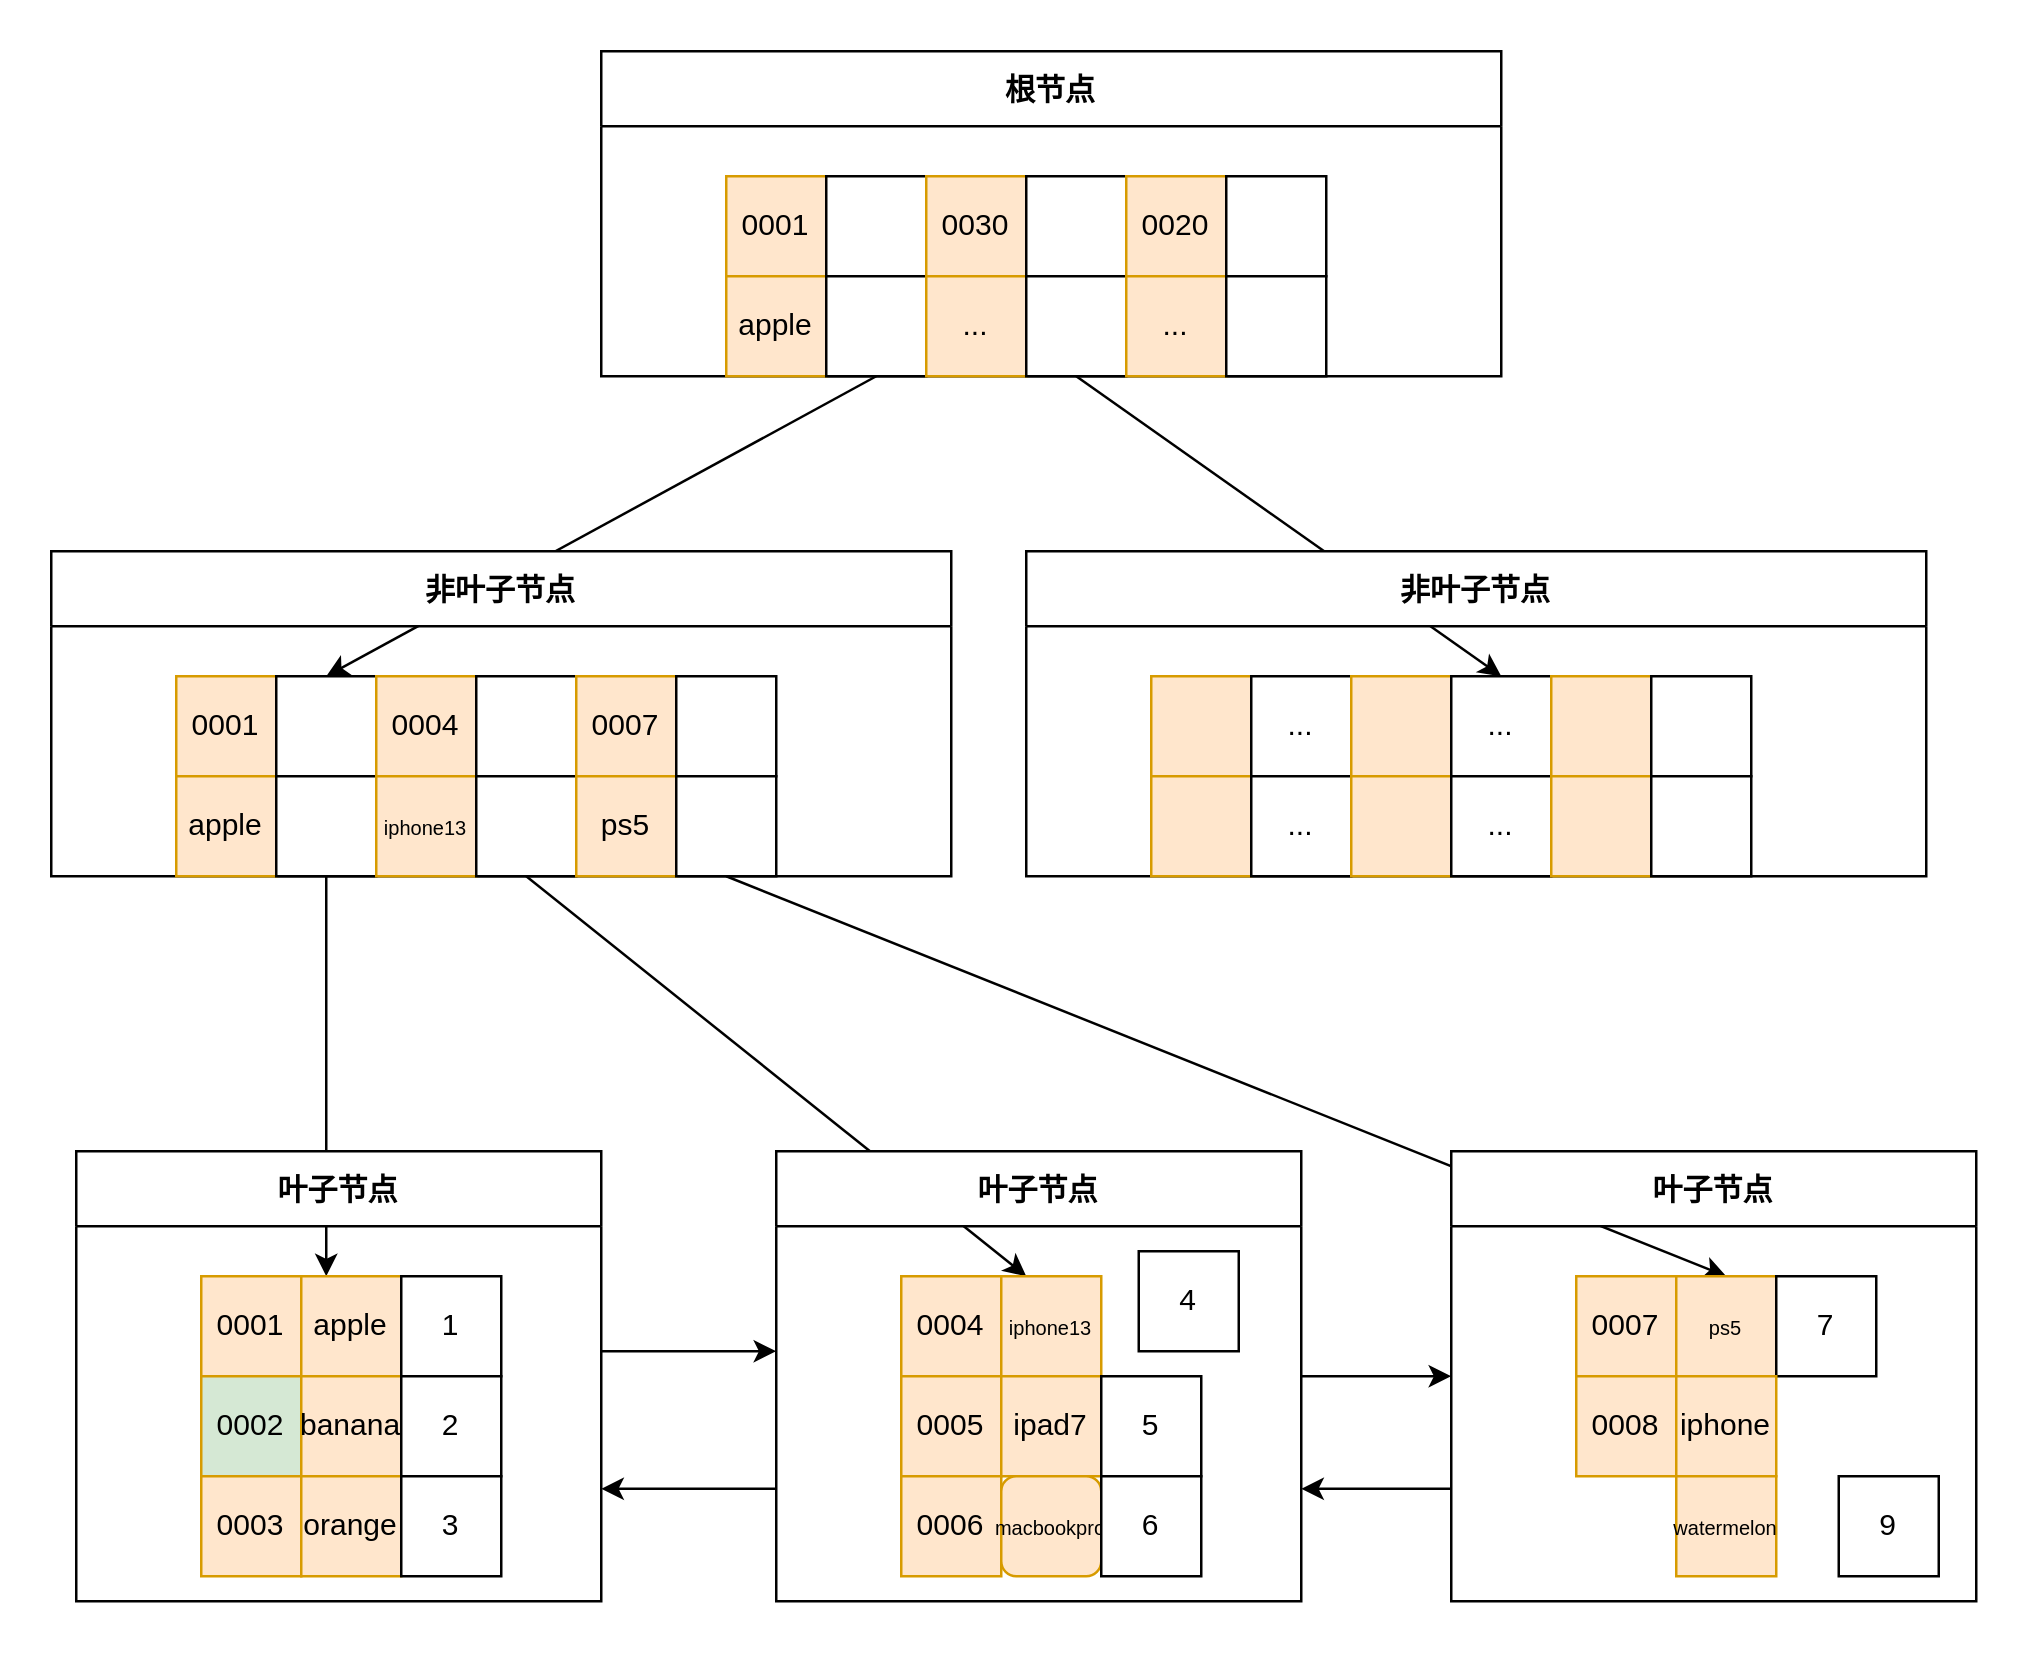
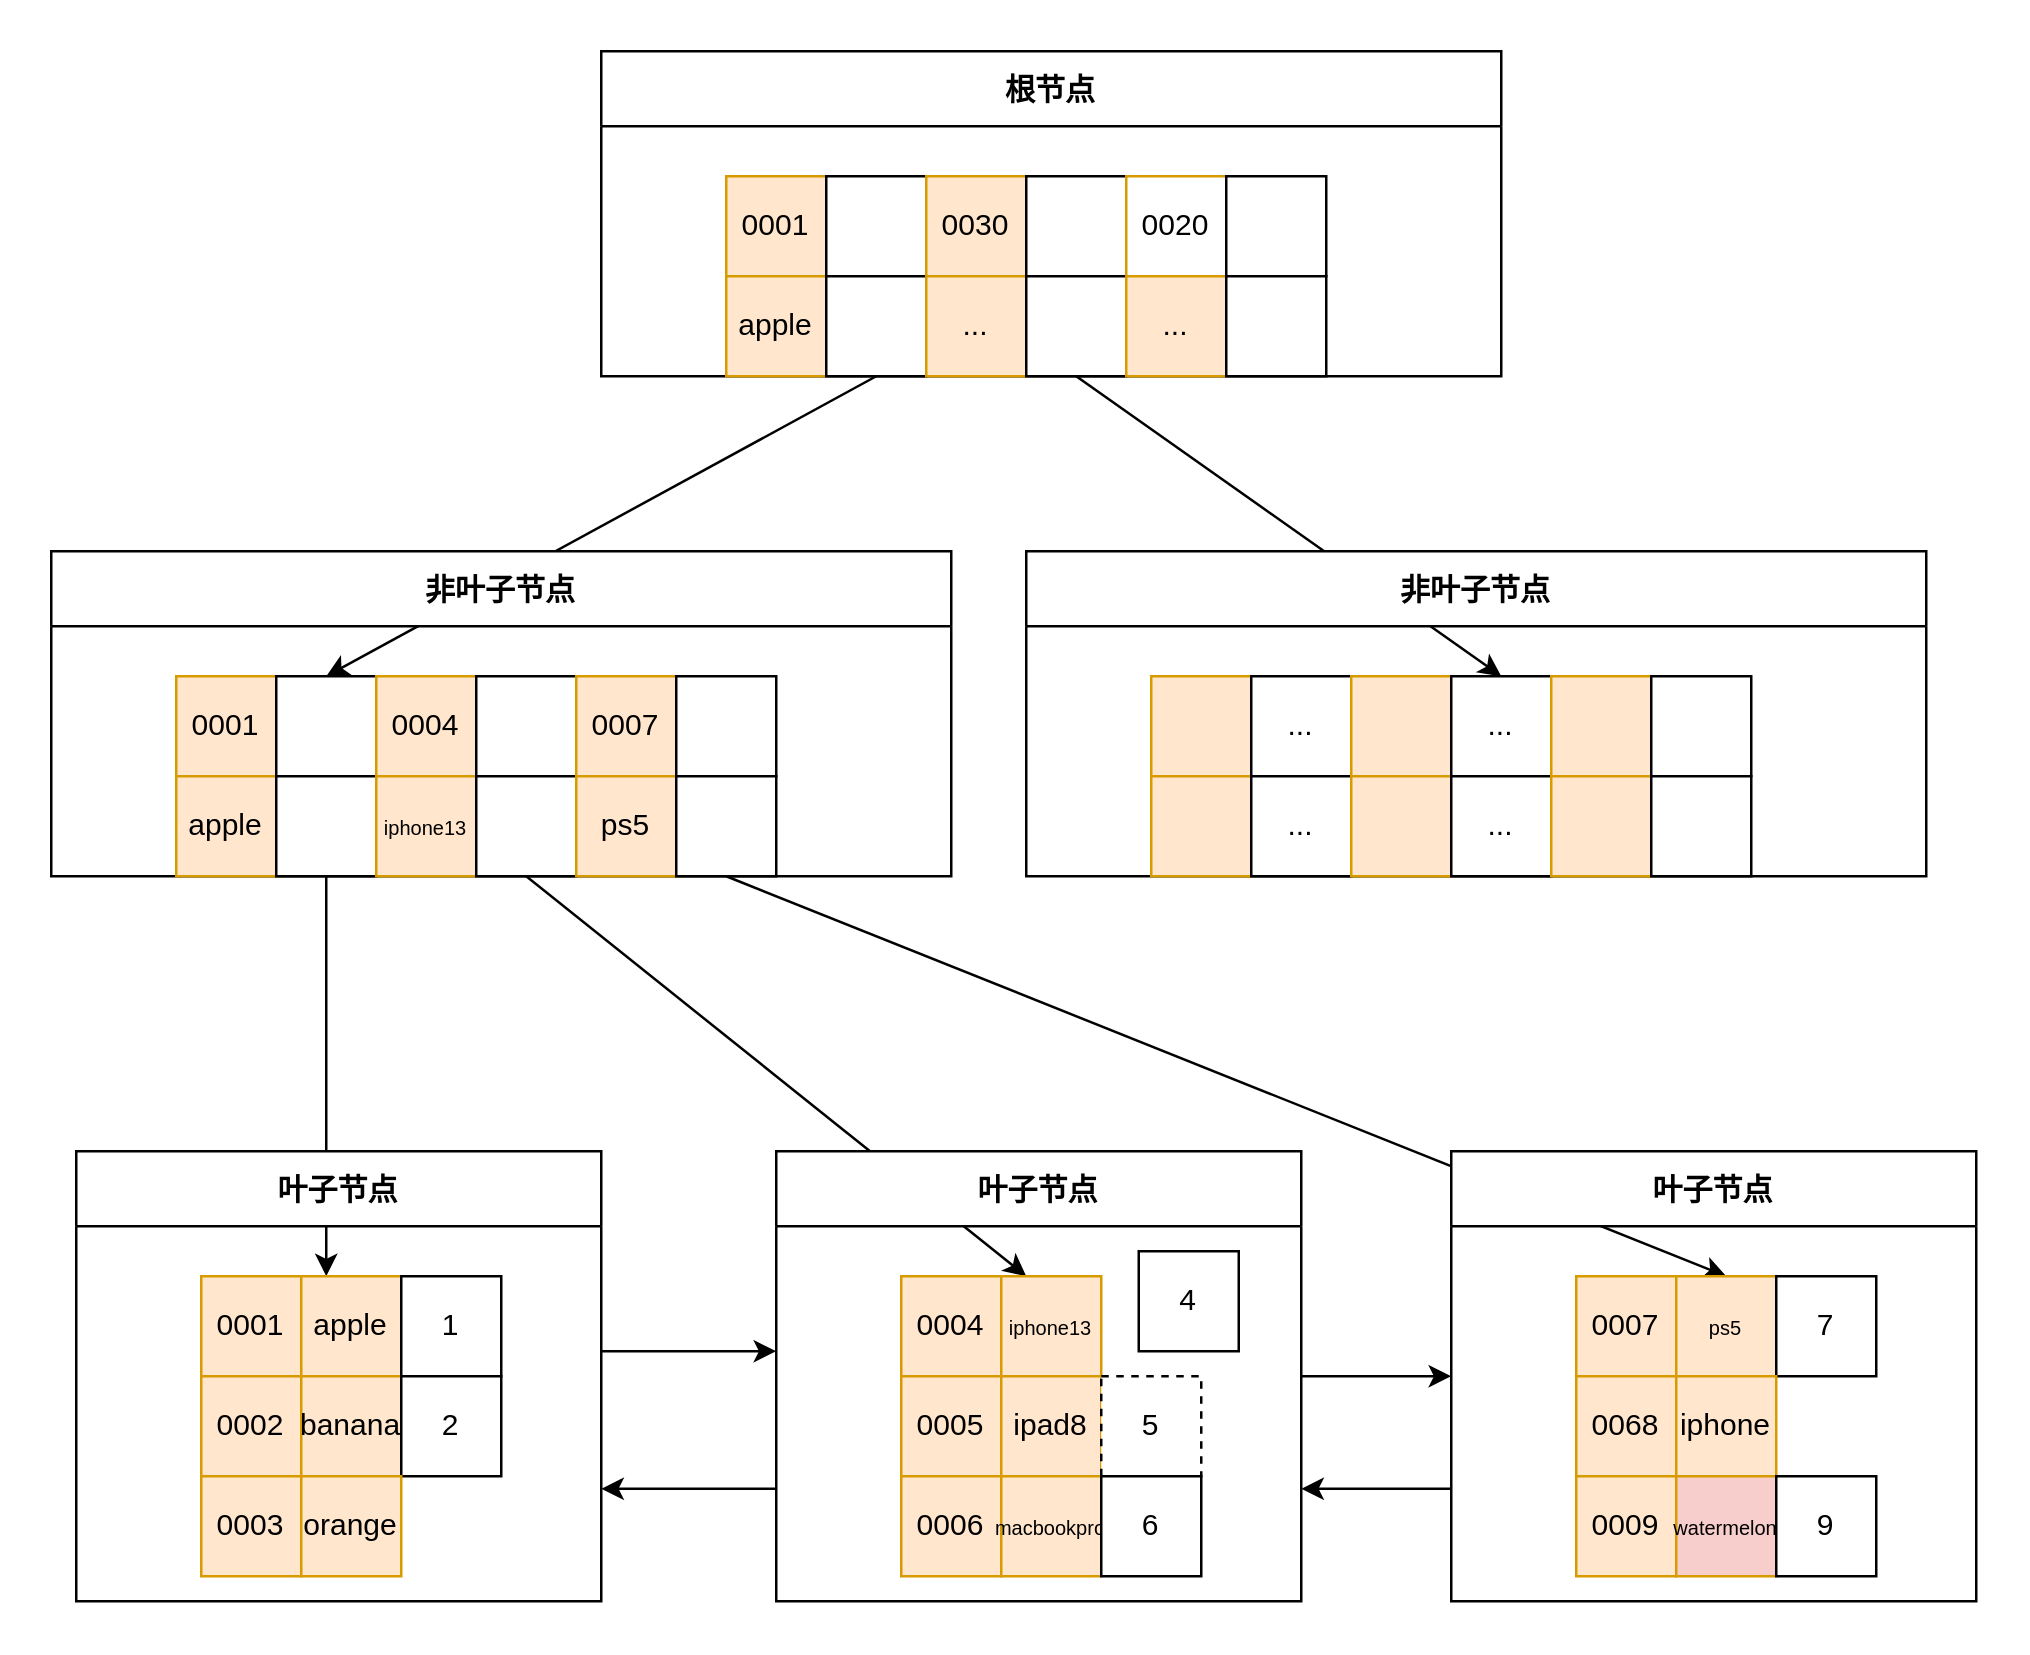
(1176, 226) -> (1176, 226)
(251, 1426) -> (251, 1426)
(1051, 1426) -> (1051, 1426)
(1151, 1426) -> (1151, 1426)
(1626, 1426) -> (1626, 1426)
(451, 1526) -> none
(1051, 1526) -> (1051, 1526)
none -> (1626, 1526)
(1726, 1526) -> (1726, 1526)
(1889, 1526) -> (1826, 1526)
